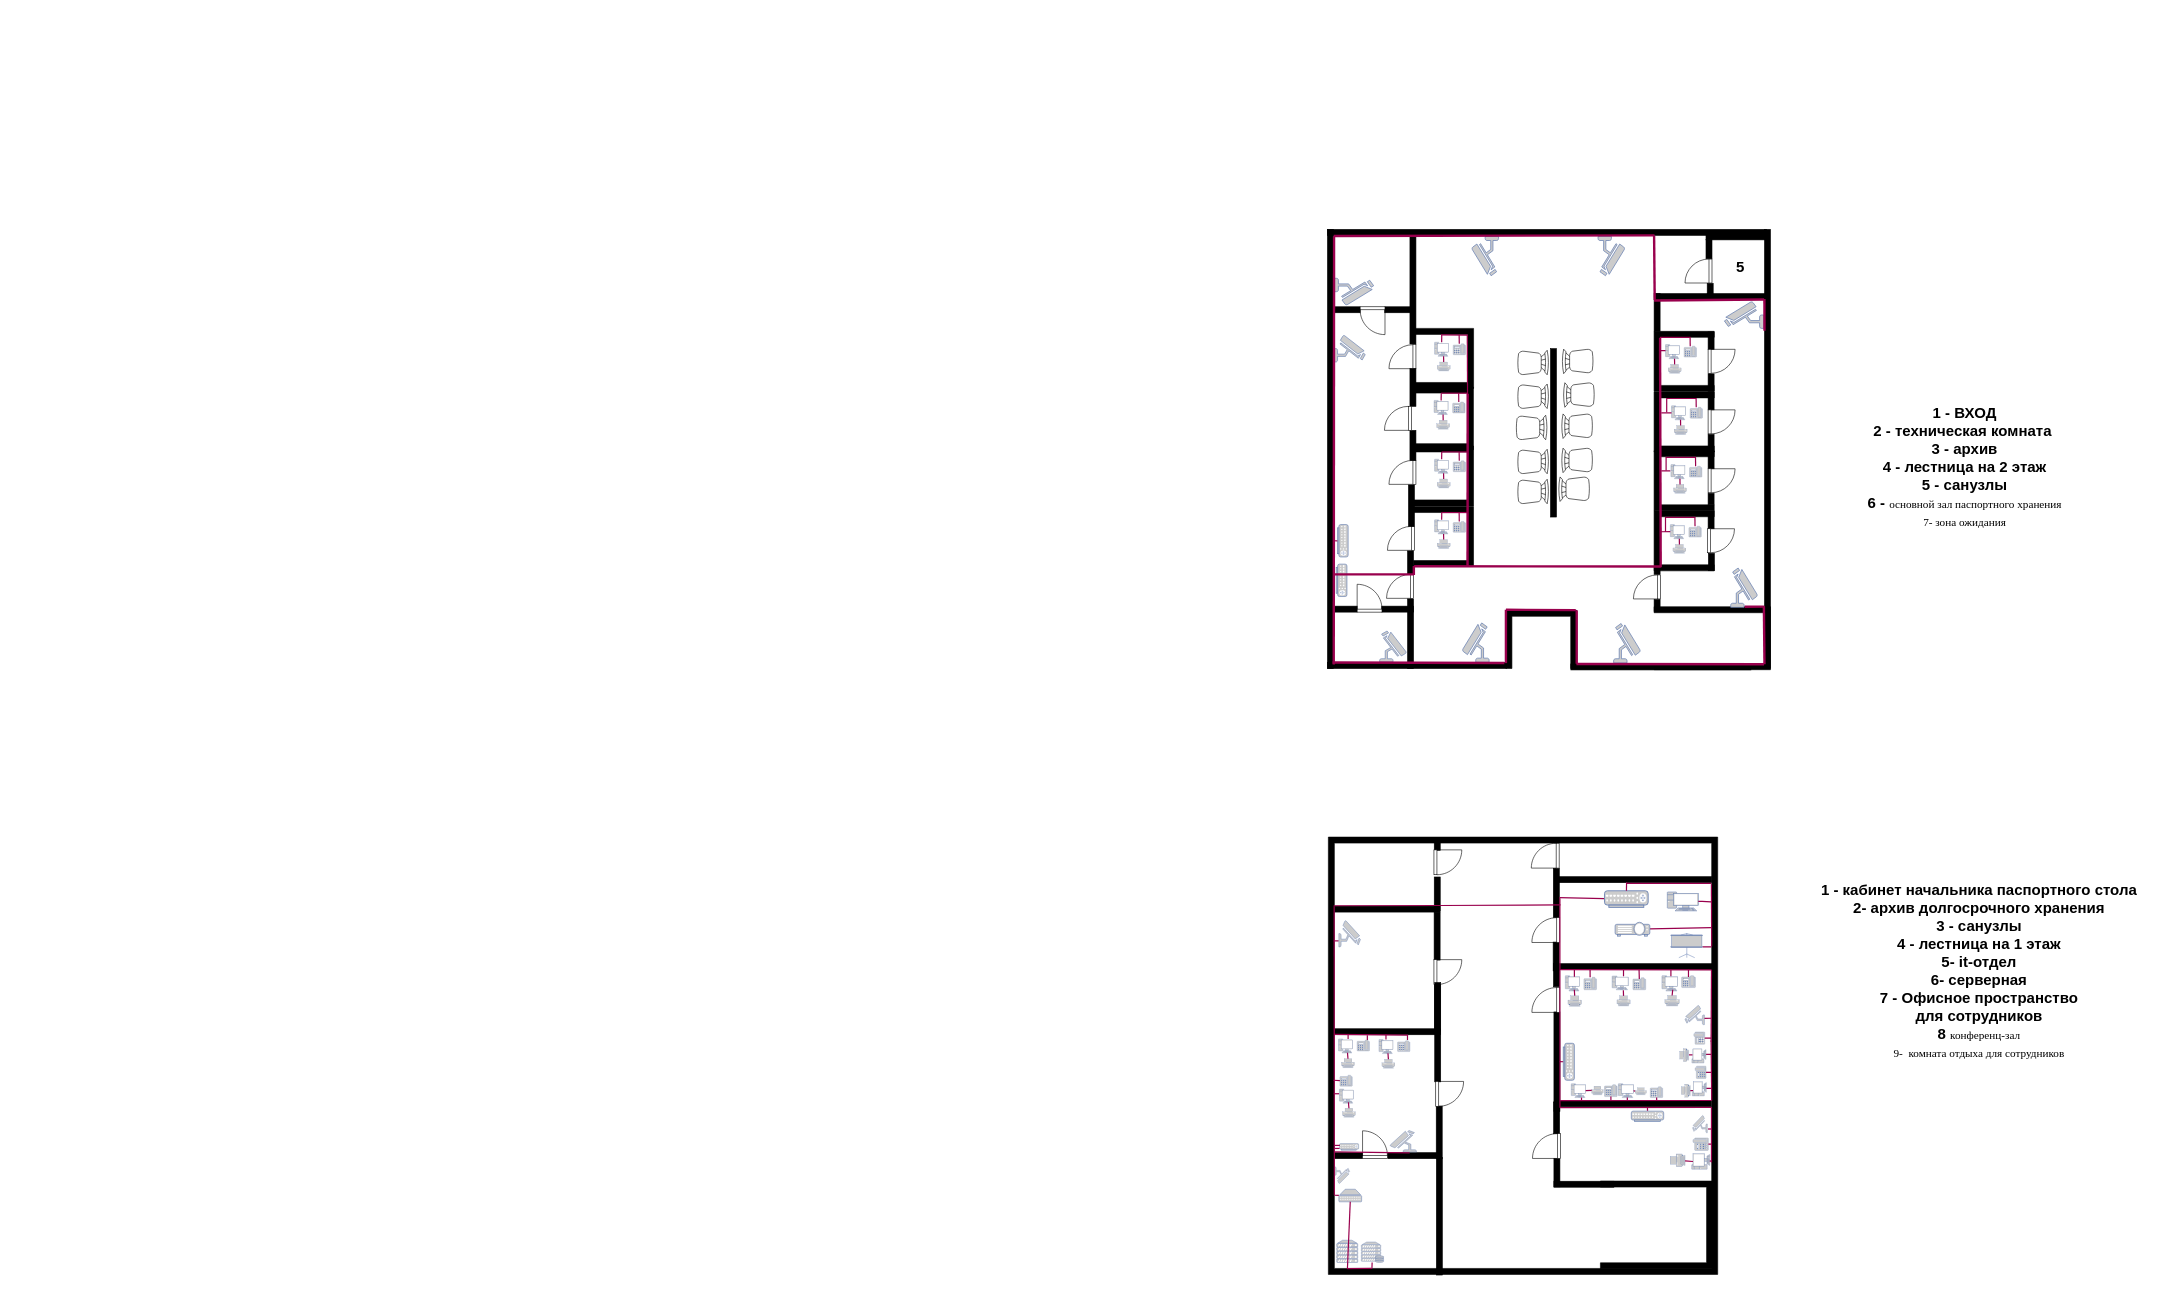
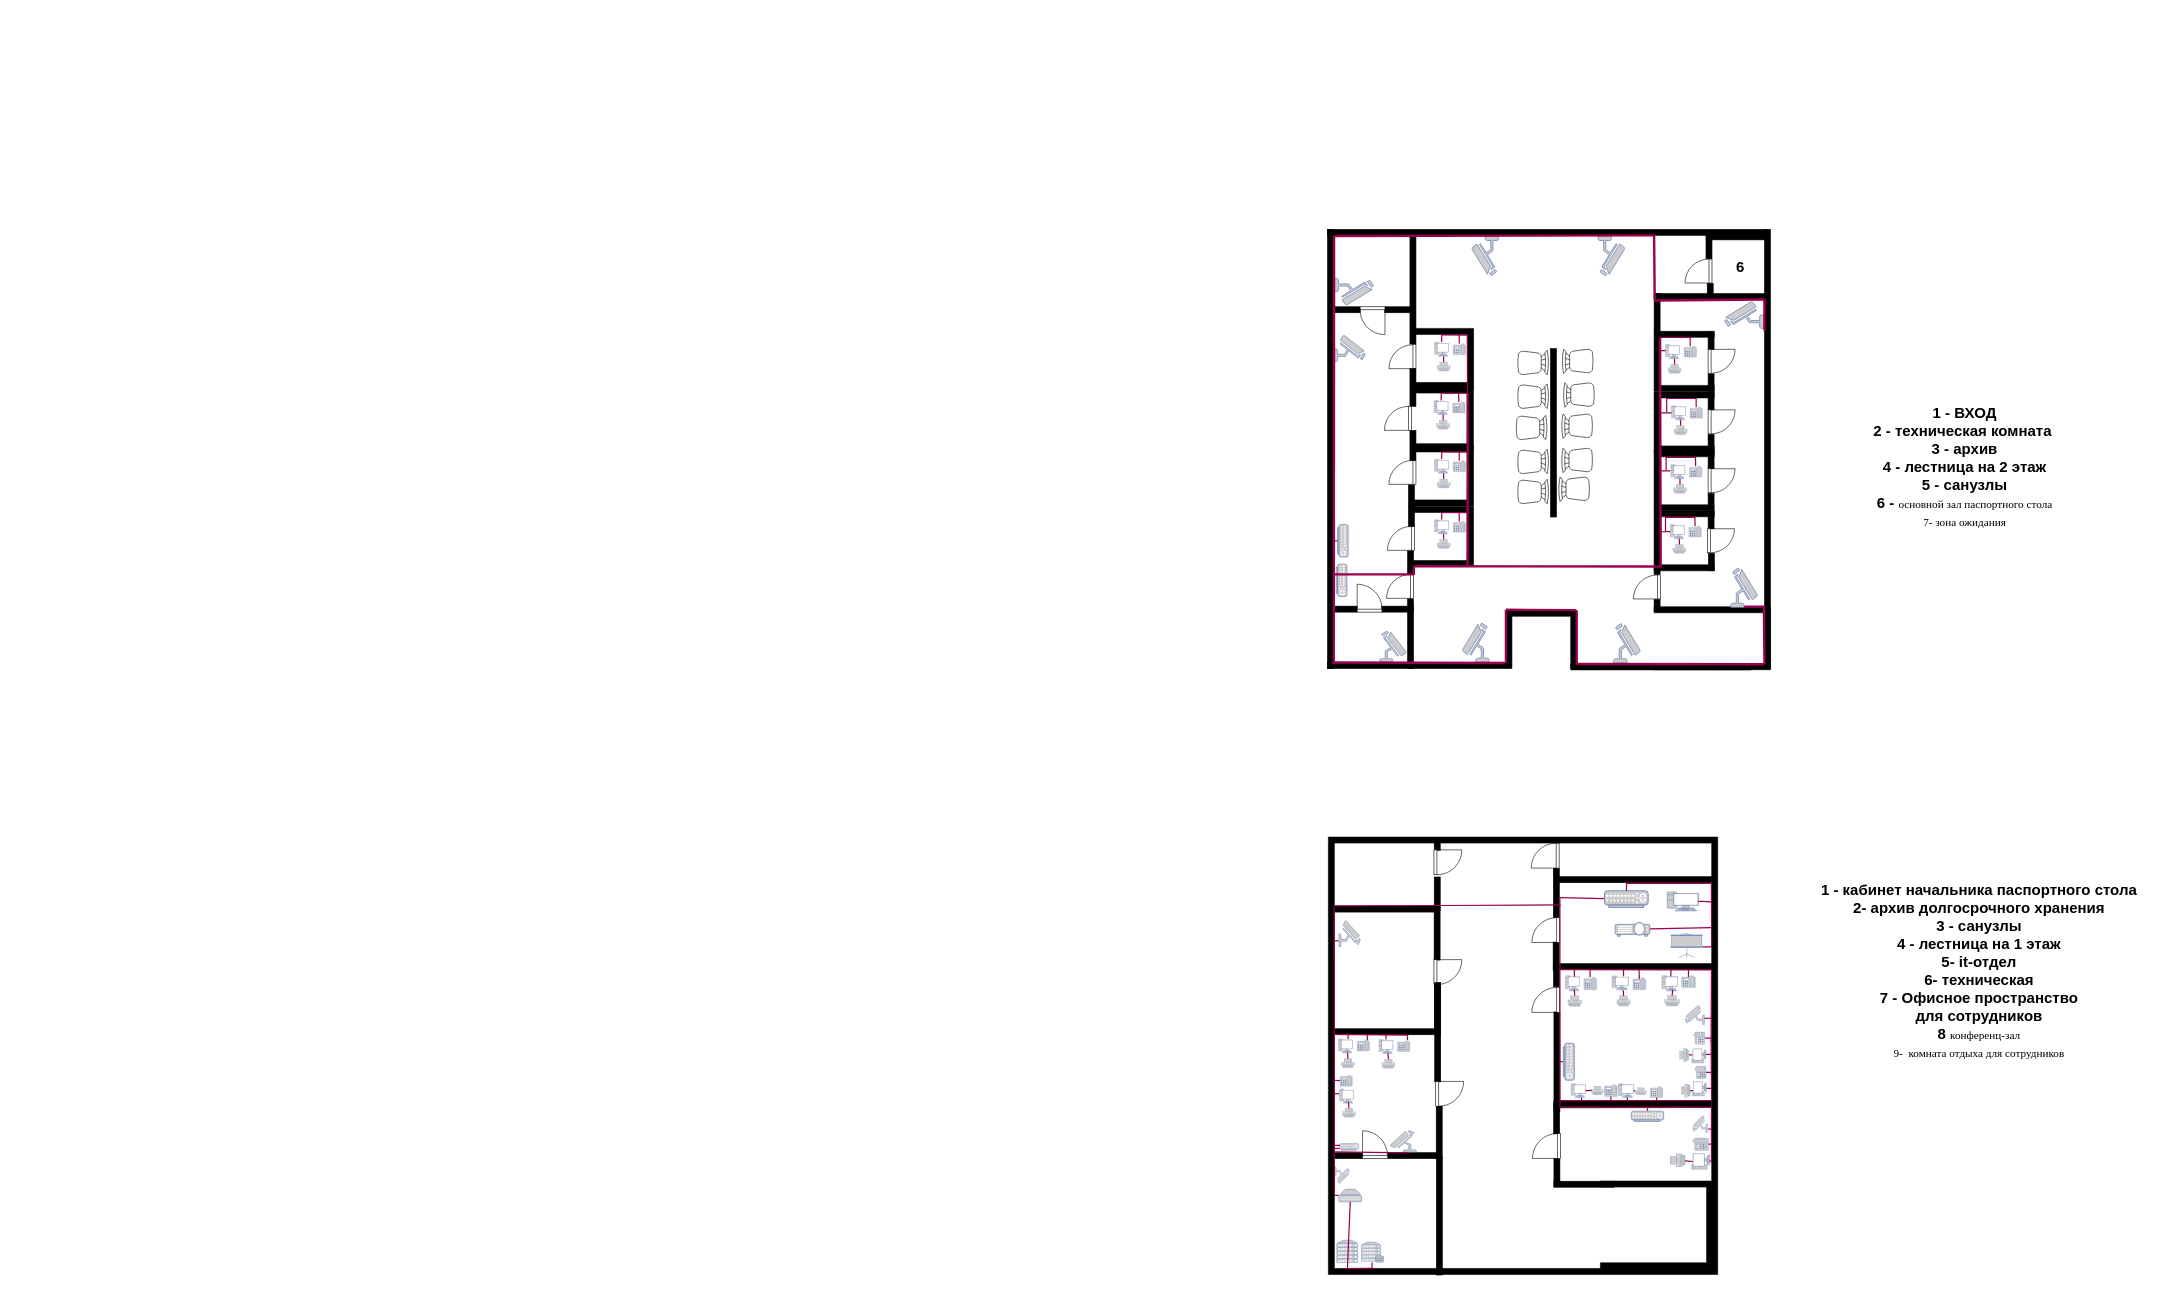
(1740, 267) -> (1740, 267)
(1965, 466) -> (1965, 466)
(1979, 971) -> (1979, 971)
